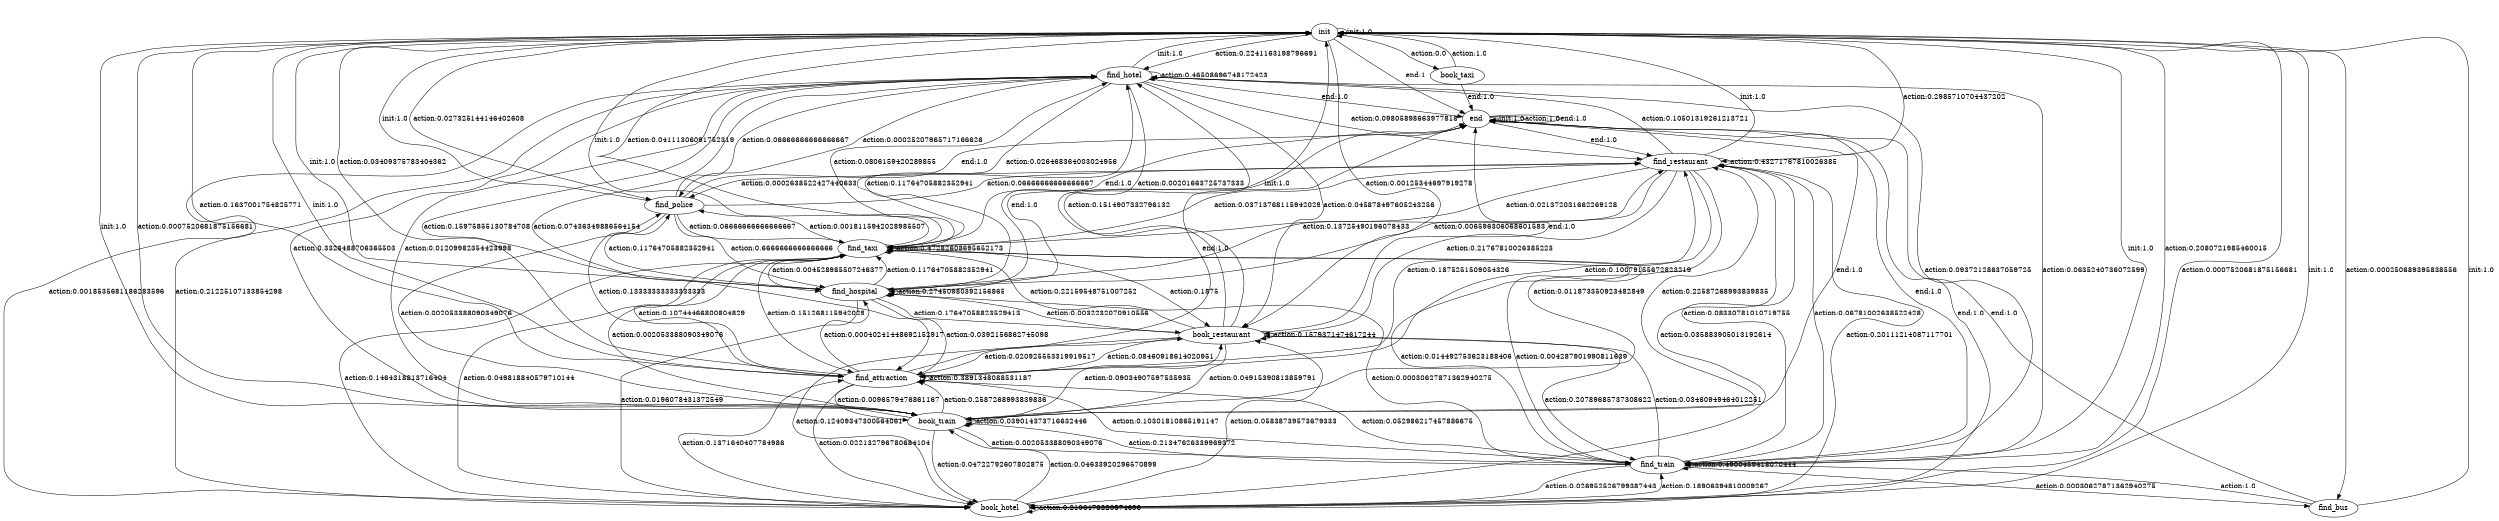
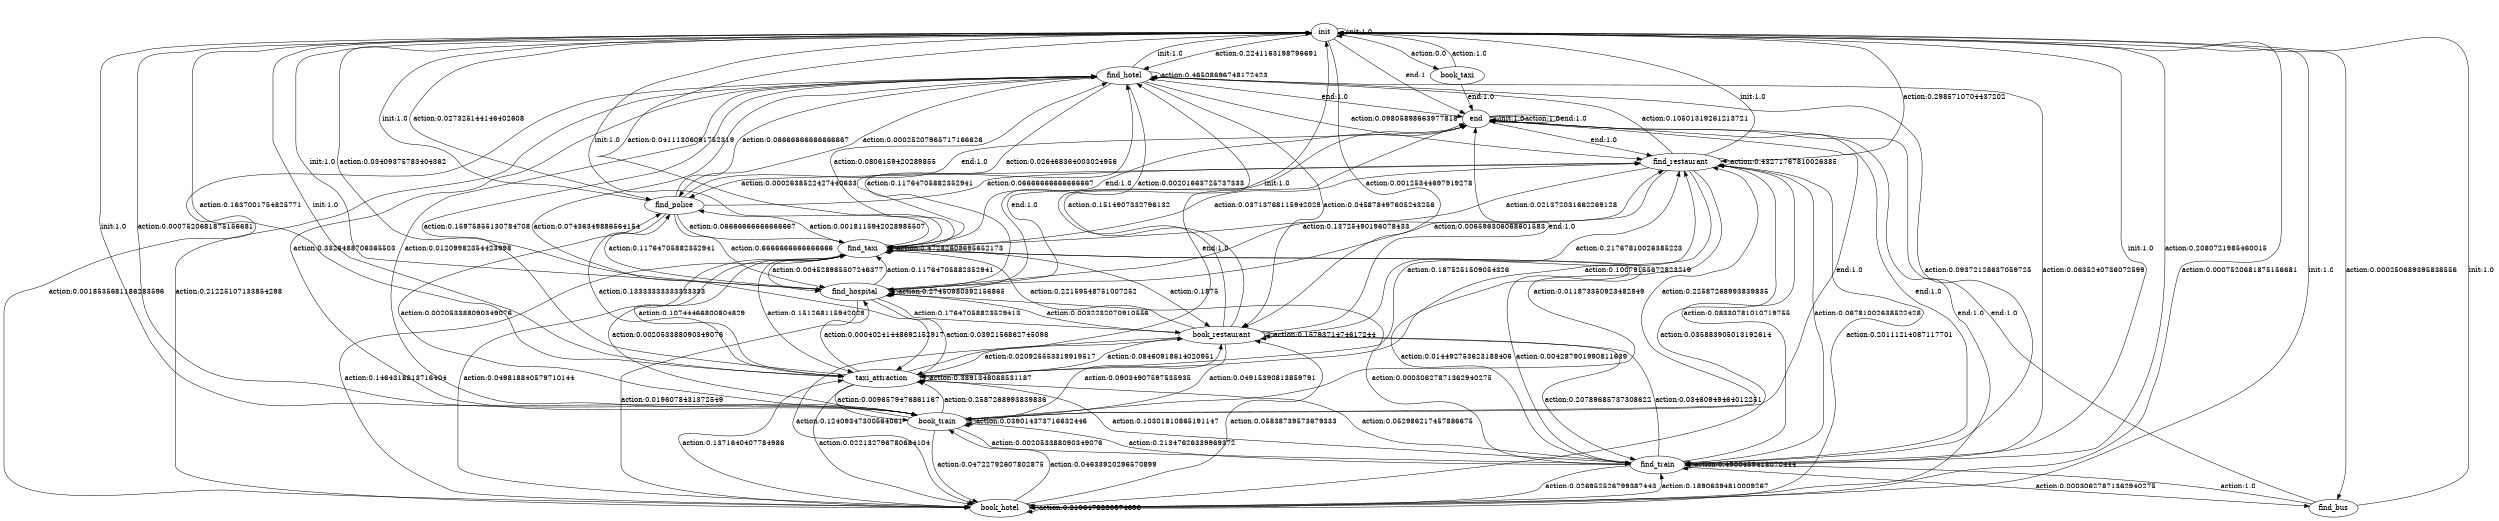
(1443, 241) -> (1400, 265)
(882, 378) -> (882, 378)
